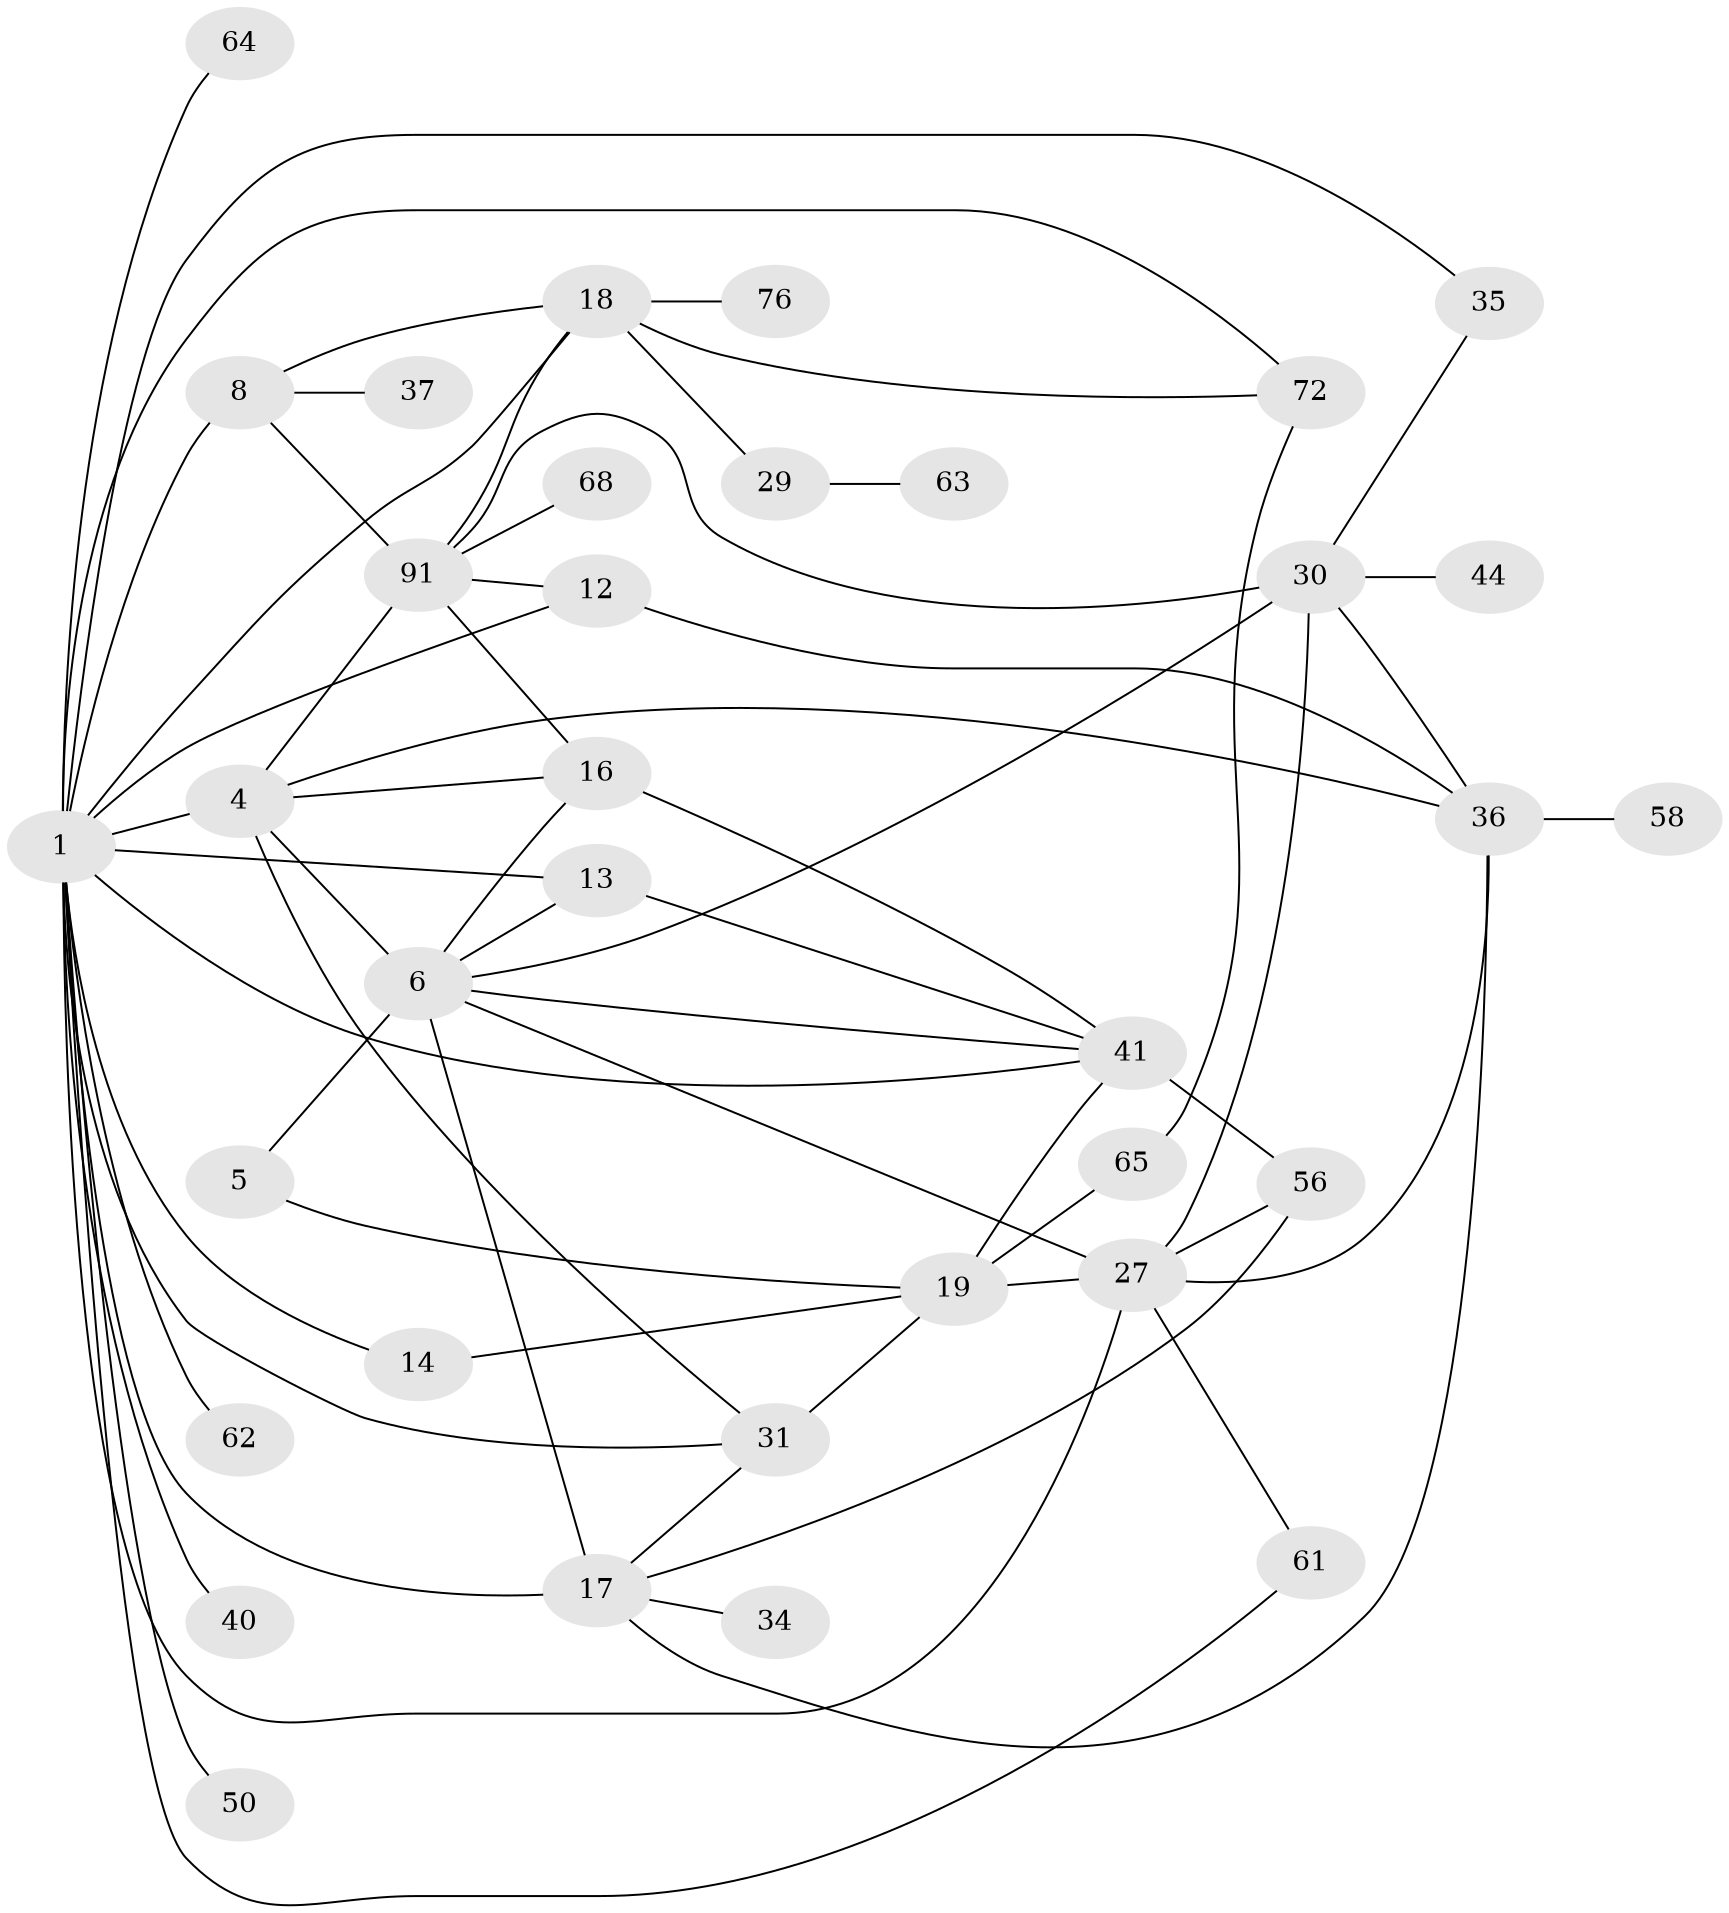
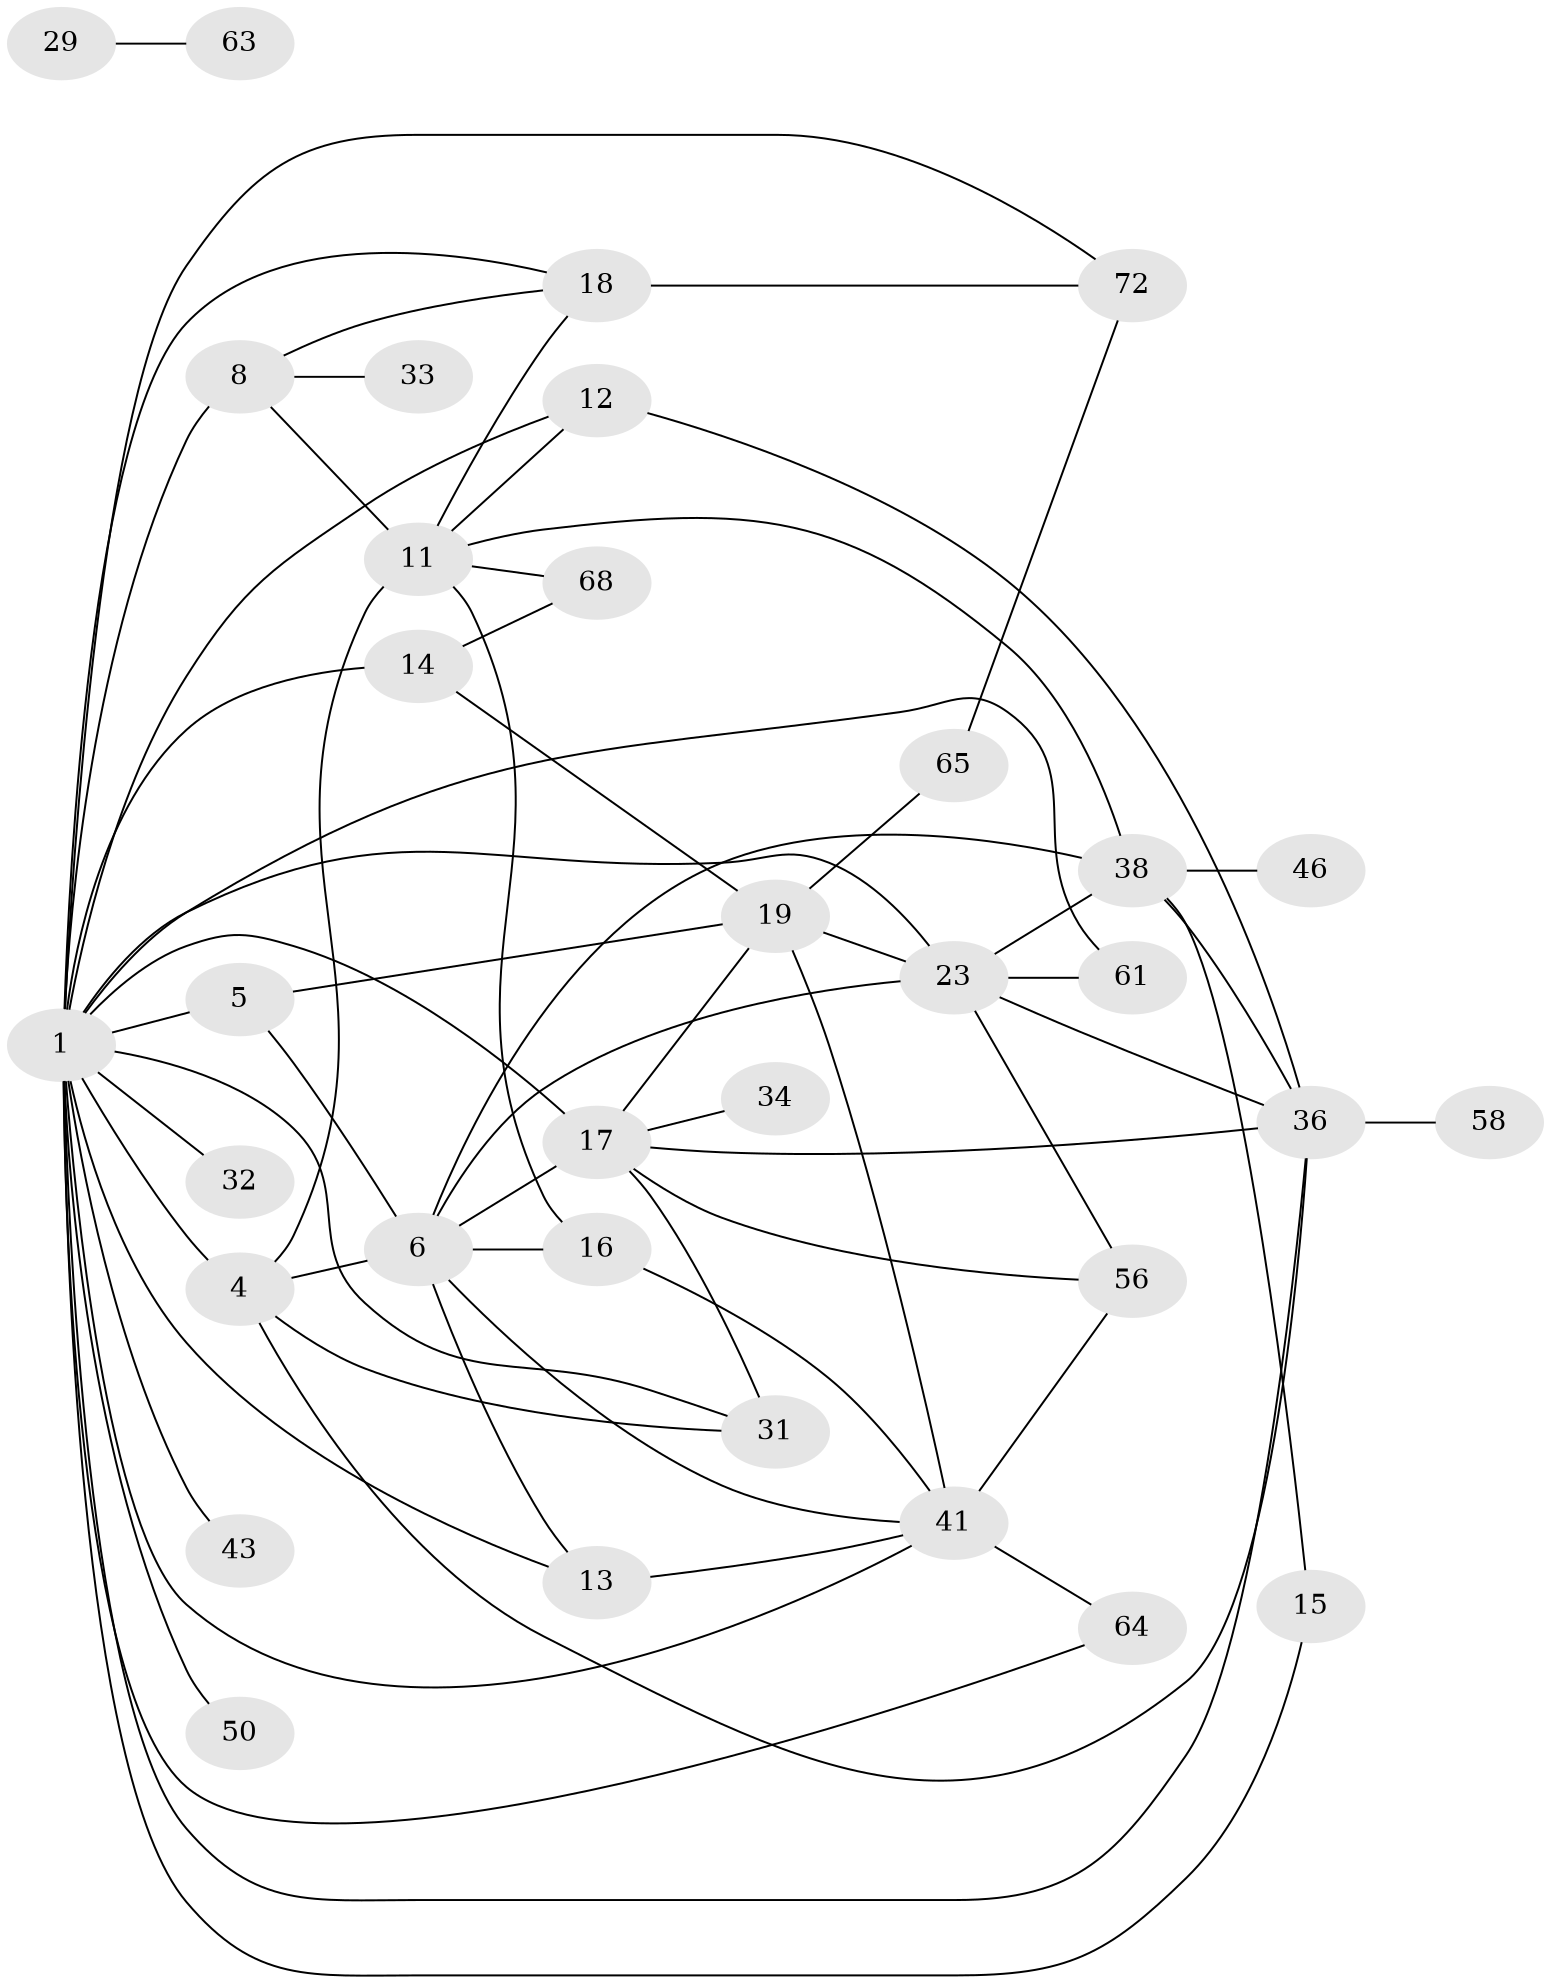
(775, 301) -> none
(1489, 303) -> (1311, 1606)
(418, 393) -> (418, 377)
(686, 393) -> none
(418, 575) -> (418, 559)
(1311, 577) -> (1132, 871)
(1489, 577) -> (1311, 871)
none -> (508, 625)
(418, 787) -> none
none -> (151, 1022)
(1132, 1275) -> (954, 978)
(865, 1365) -> (677, 1042)
(240, 1440) -> (240, 1182)
none -> (1043, 1576)
(240, 1622) -> (240, 1551)
none -> (628, 1900)
